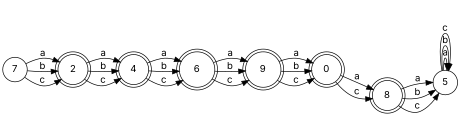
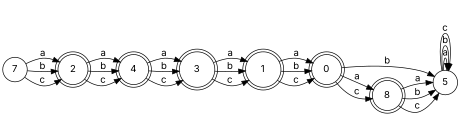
none -> (385, 66)
(197, 70) -> (197, 70)
(263, 70) -> (263, 70)
